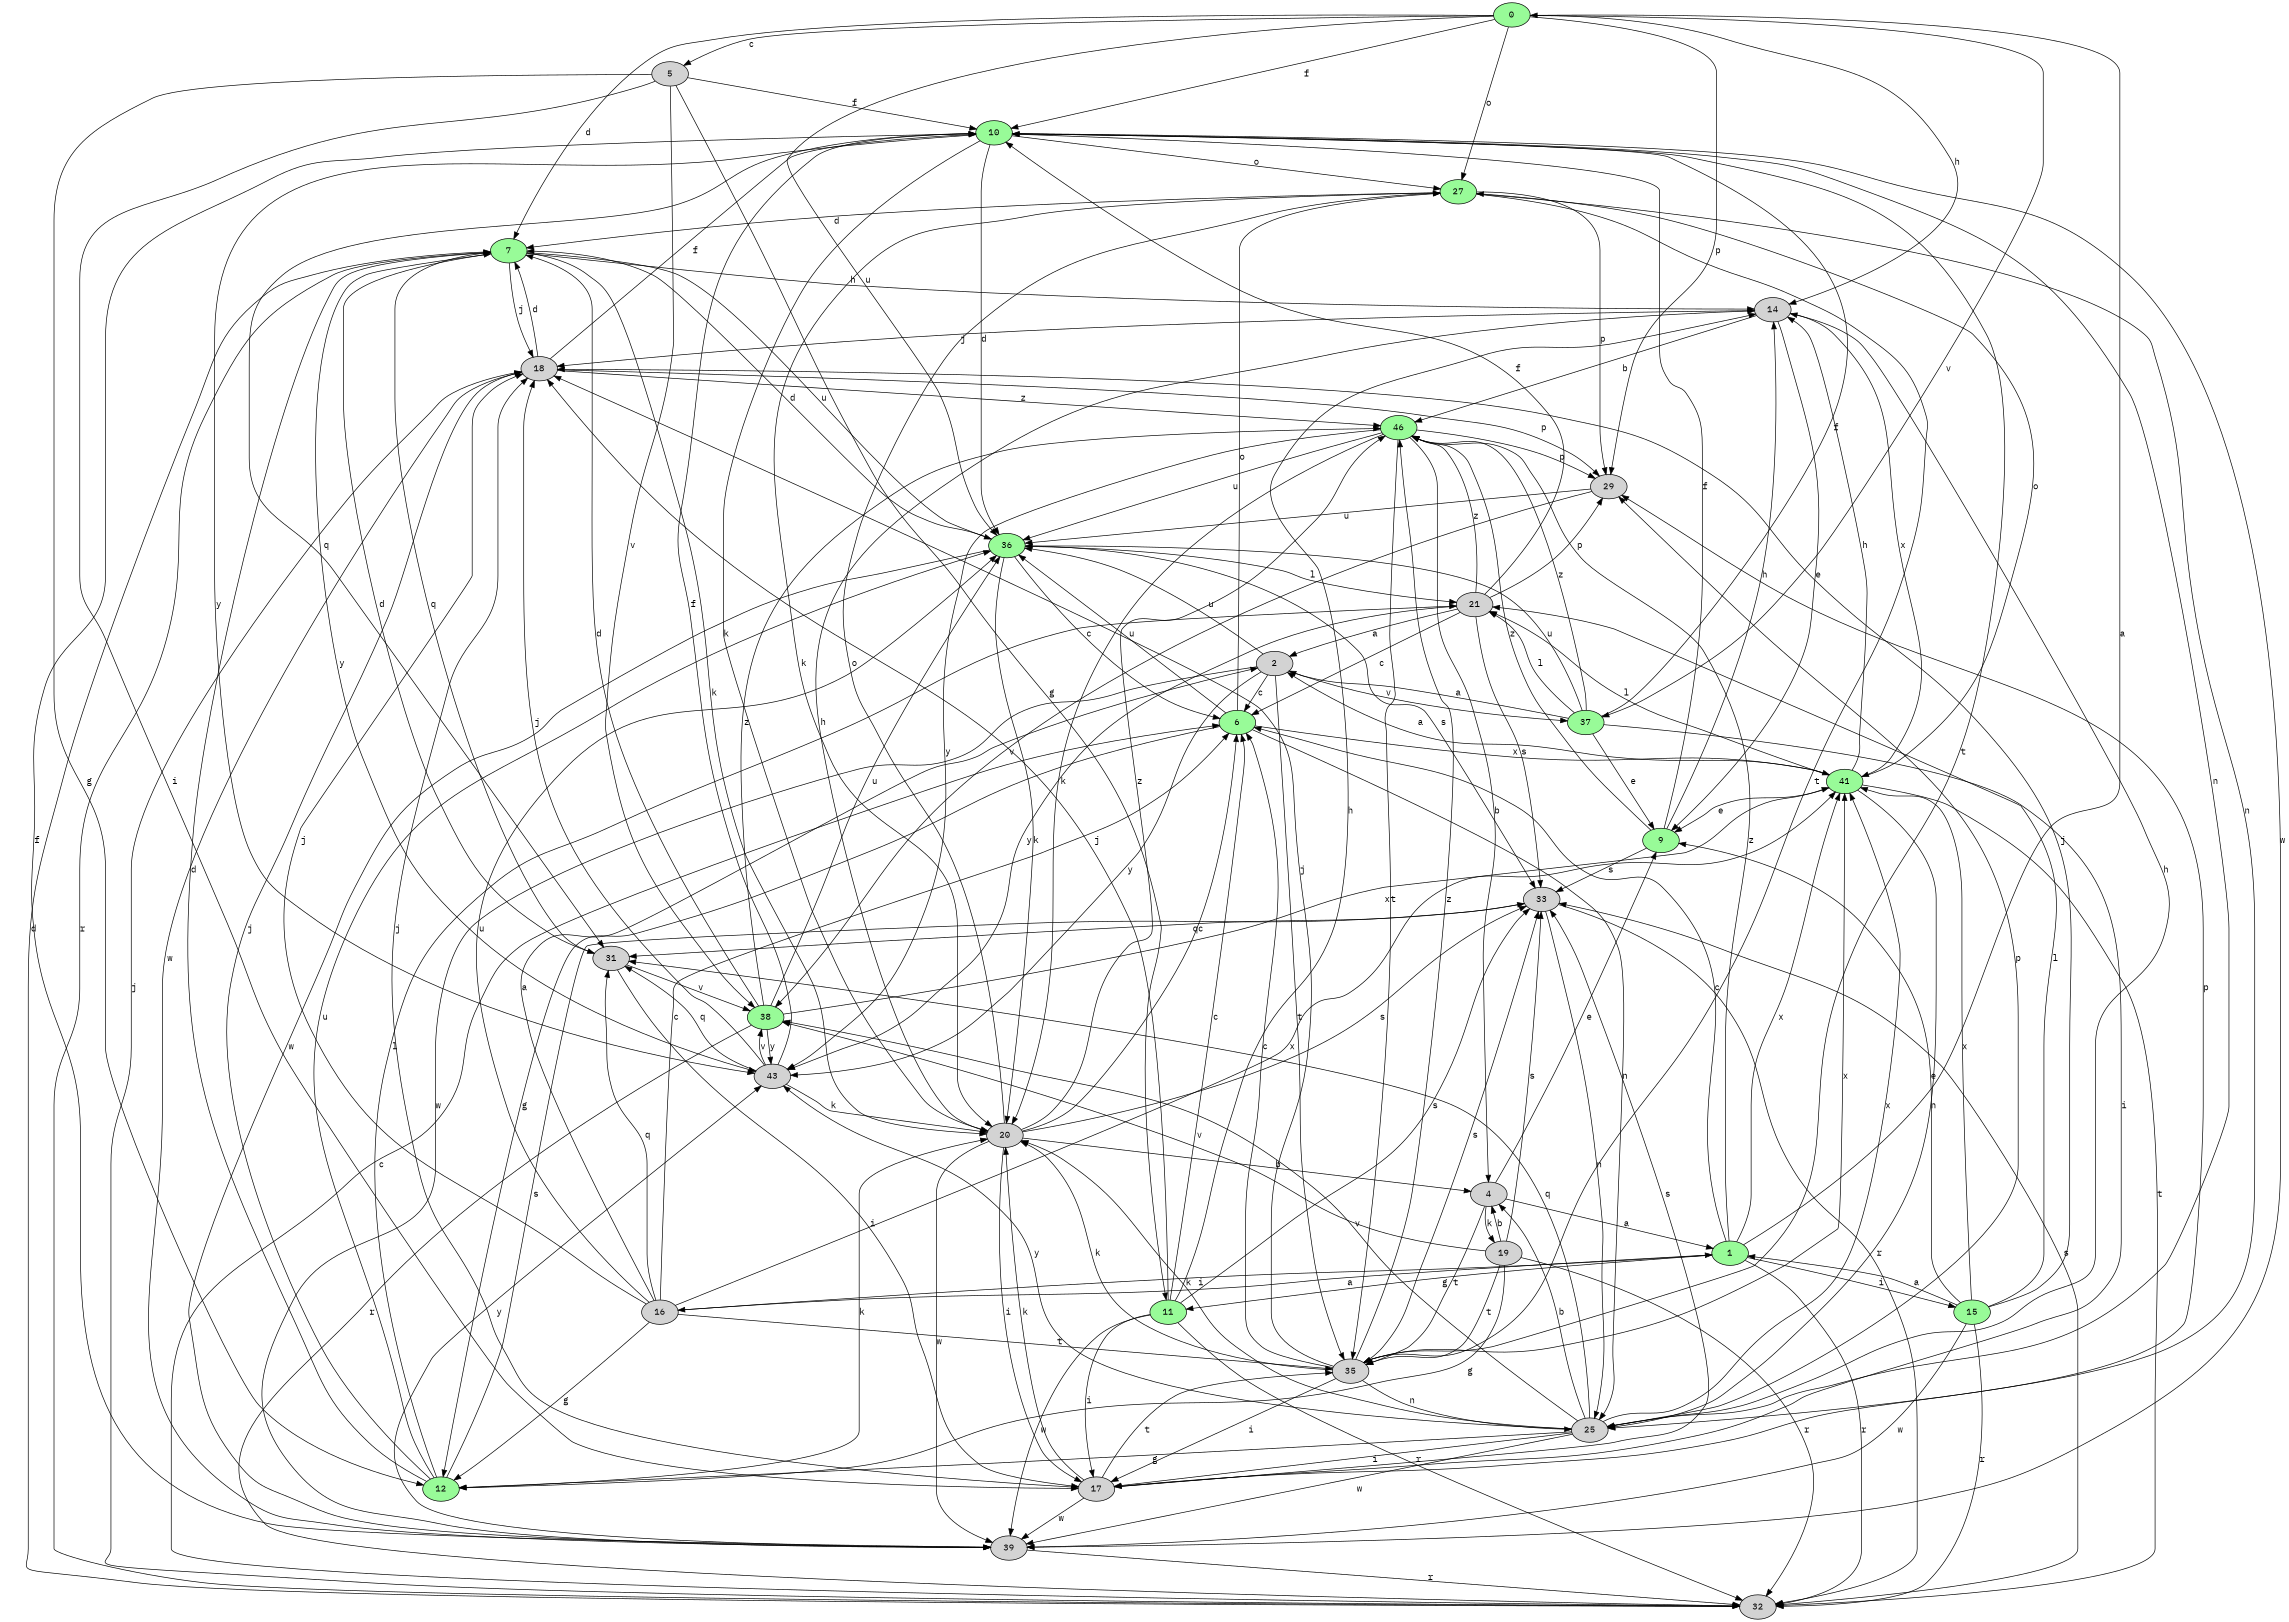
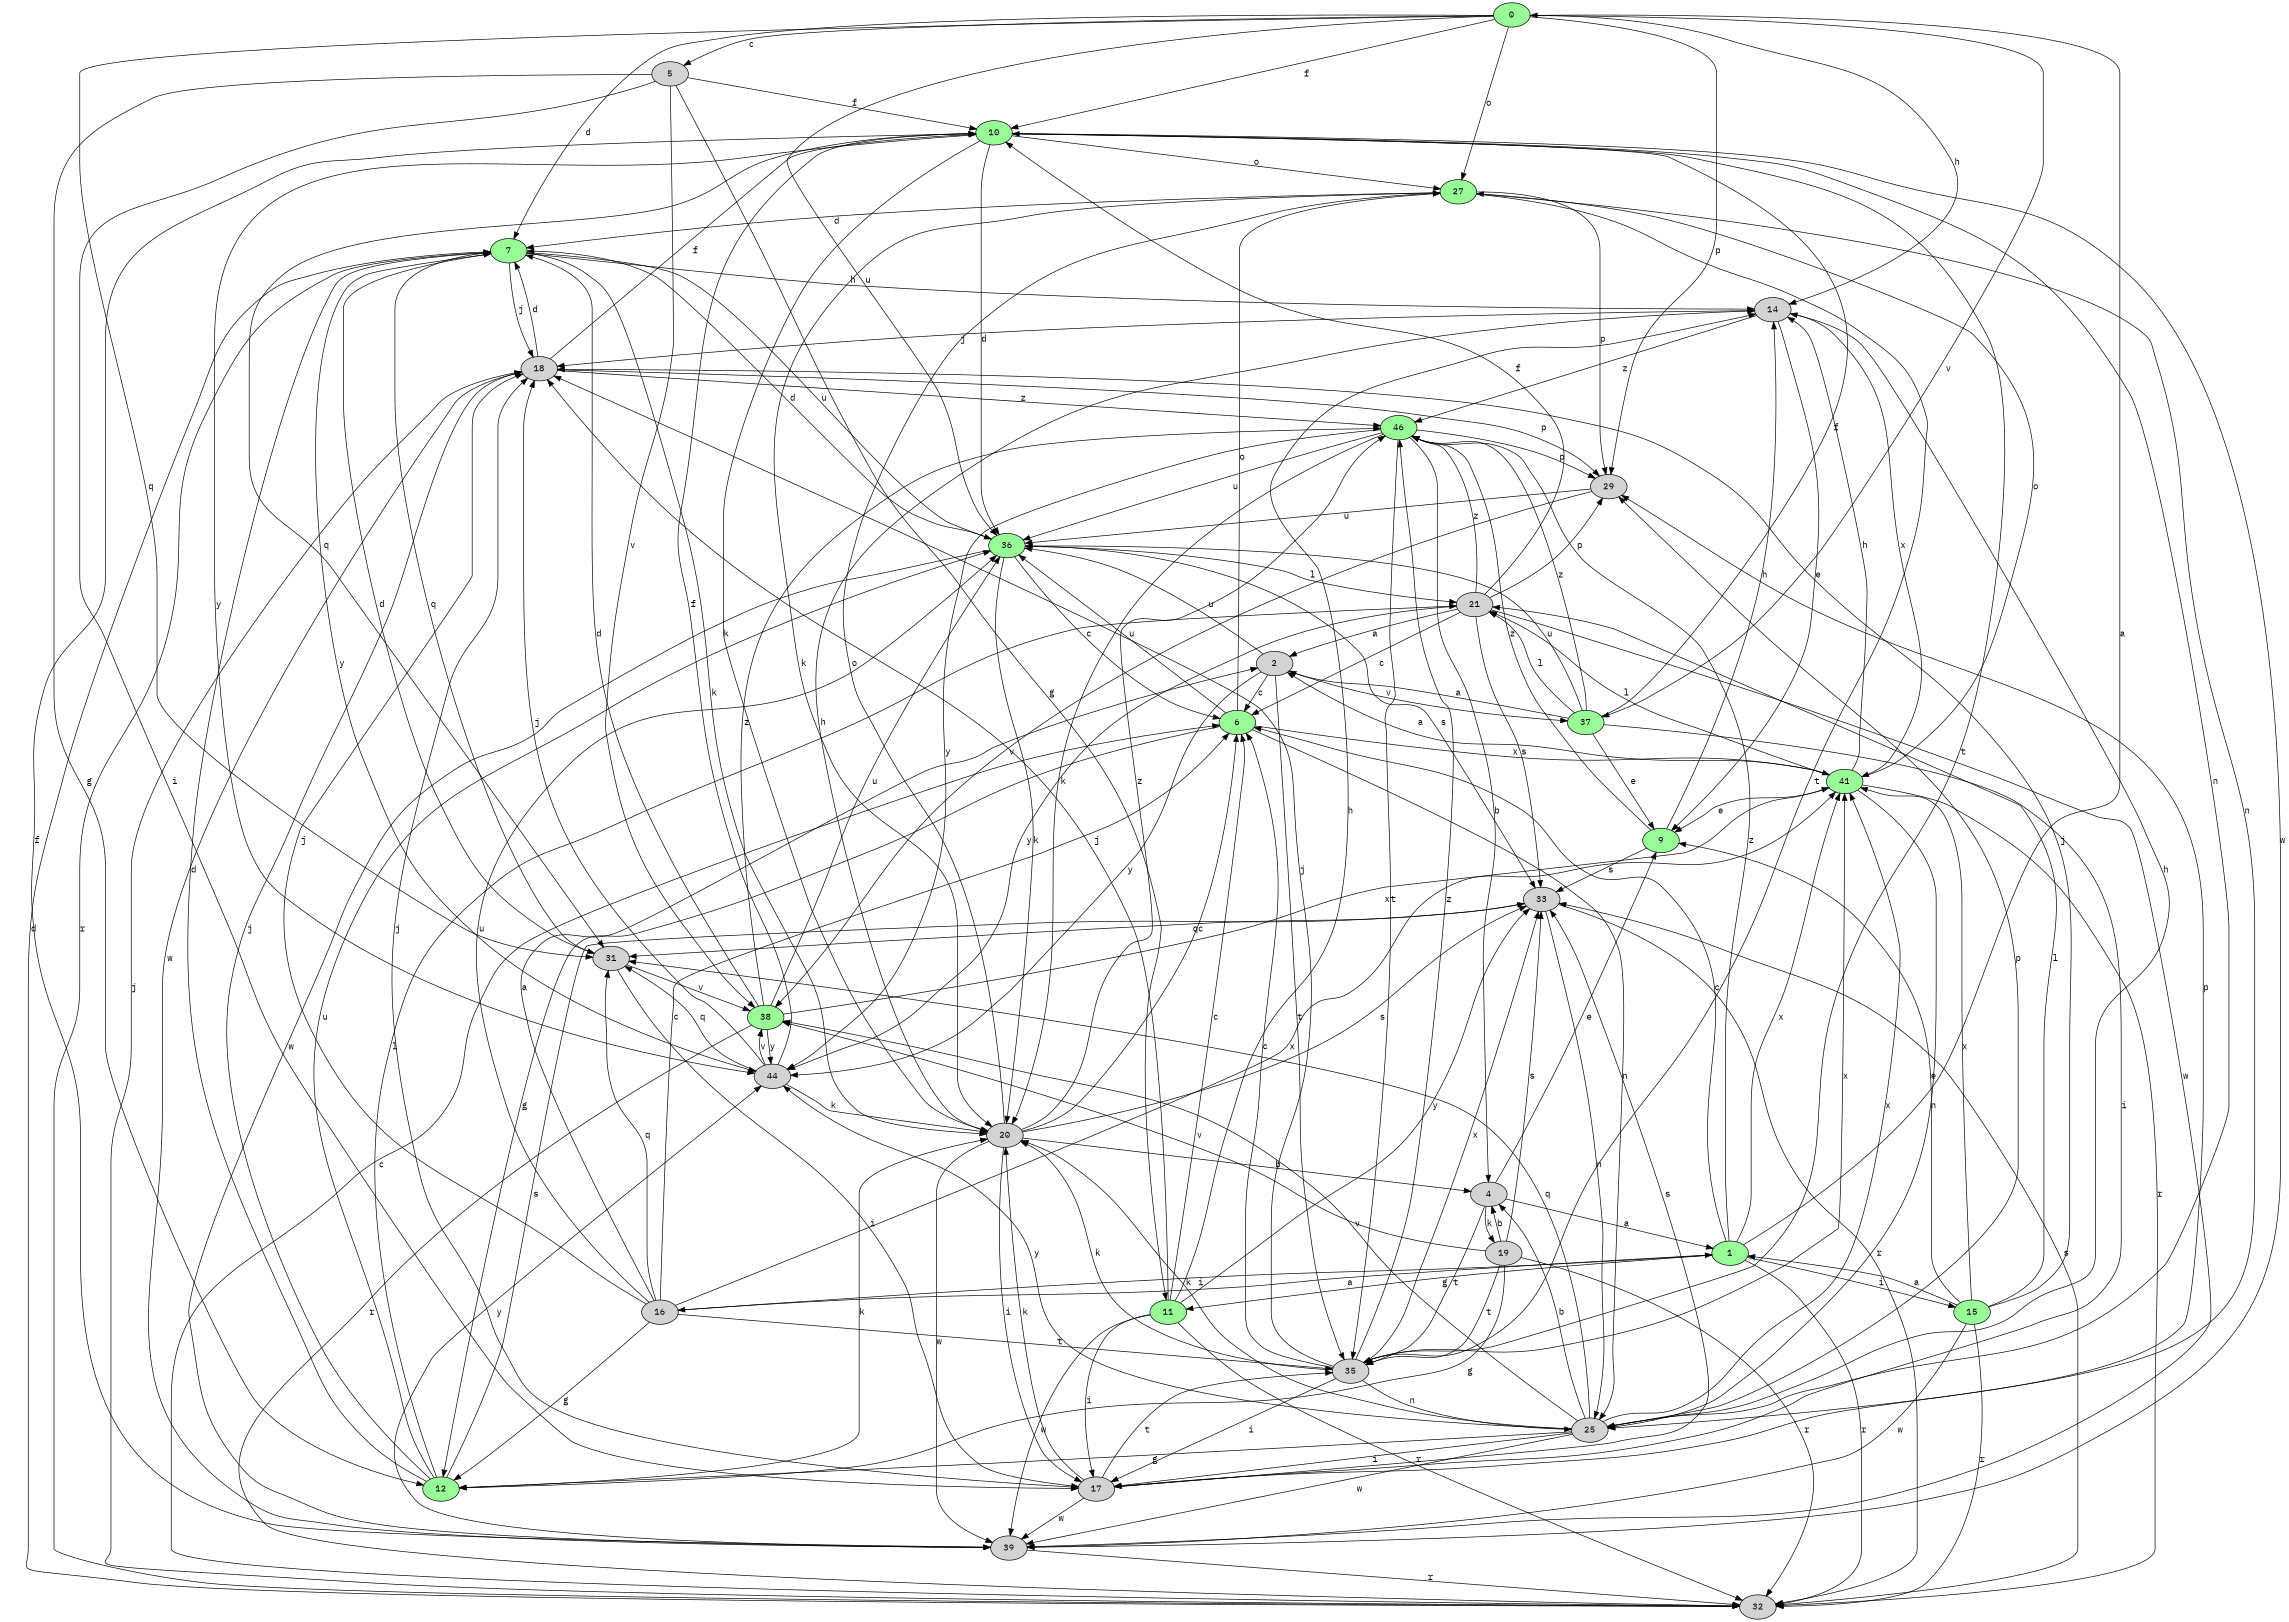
none -> (214, 54)
(1660, 196) -> none
(1625, 369) -> (1625, 369)
(772, 1076) -> (772, 1076)
(1436, 1106) -> (1436, 1106)
(1476, 1135) -> (1476, 1135)
(2160, 1194) -> (2160, 1194)
(412, 1217) -> (2195, 1343)
